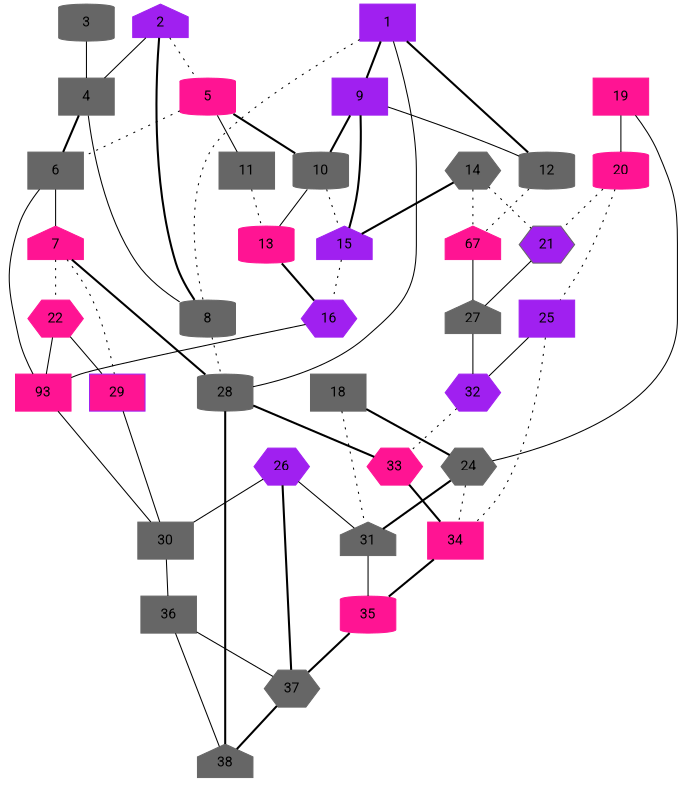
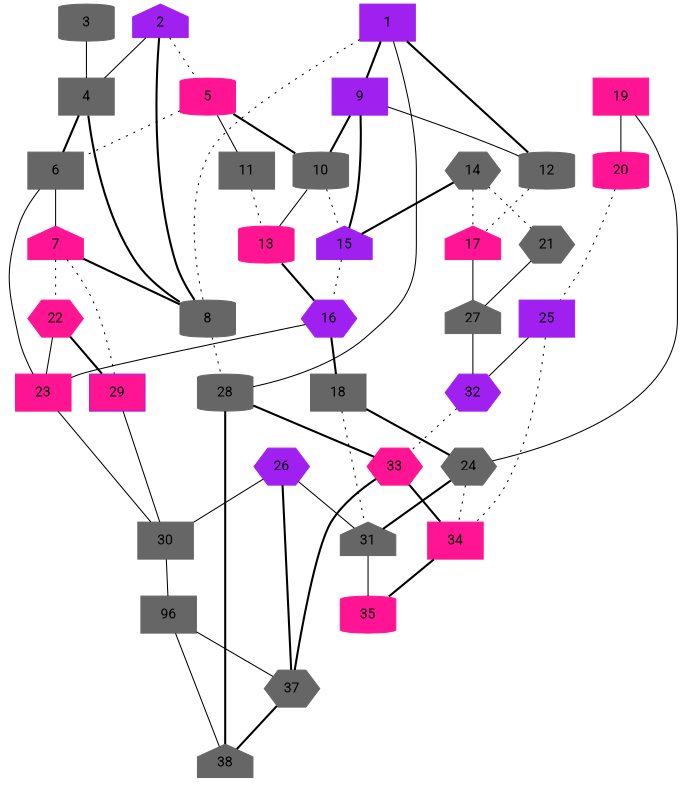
(583, 209) -> none
(114, 220) -> (114, 220)
(473, 245) -> (473, 245)
(547, 245) -> (547, 245)
(139, 317) -> (132, 282)
none -> (333, 351)
(86, 355) -> (86, 355)
(43, 393) -> (43, 393)
(169, 615) -> (169, 615)
(329, 653) -> (316, 564)
